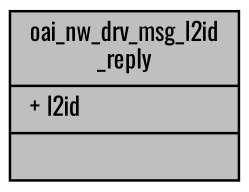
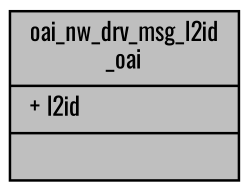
(124, 61) -> (124, 61)
